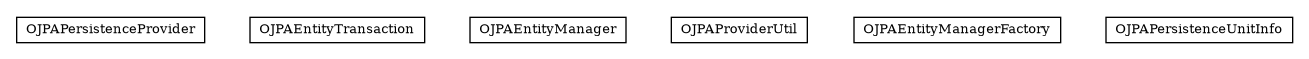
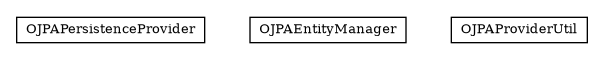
(337, 29) -> none
(957, 29) -> none
(1199, 29) -> none
